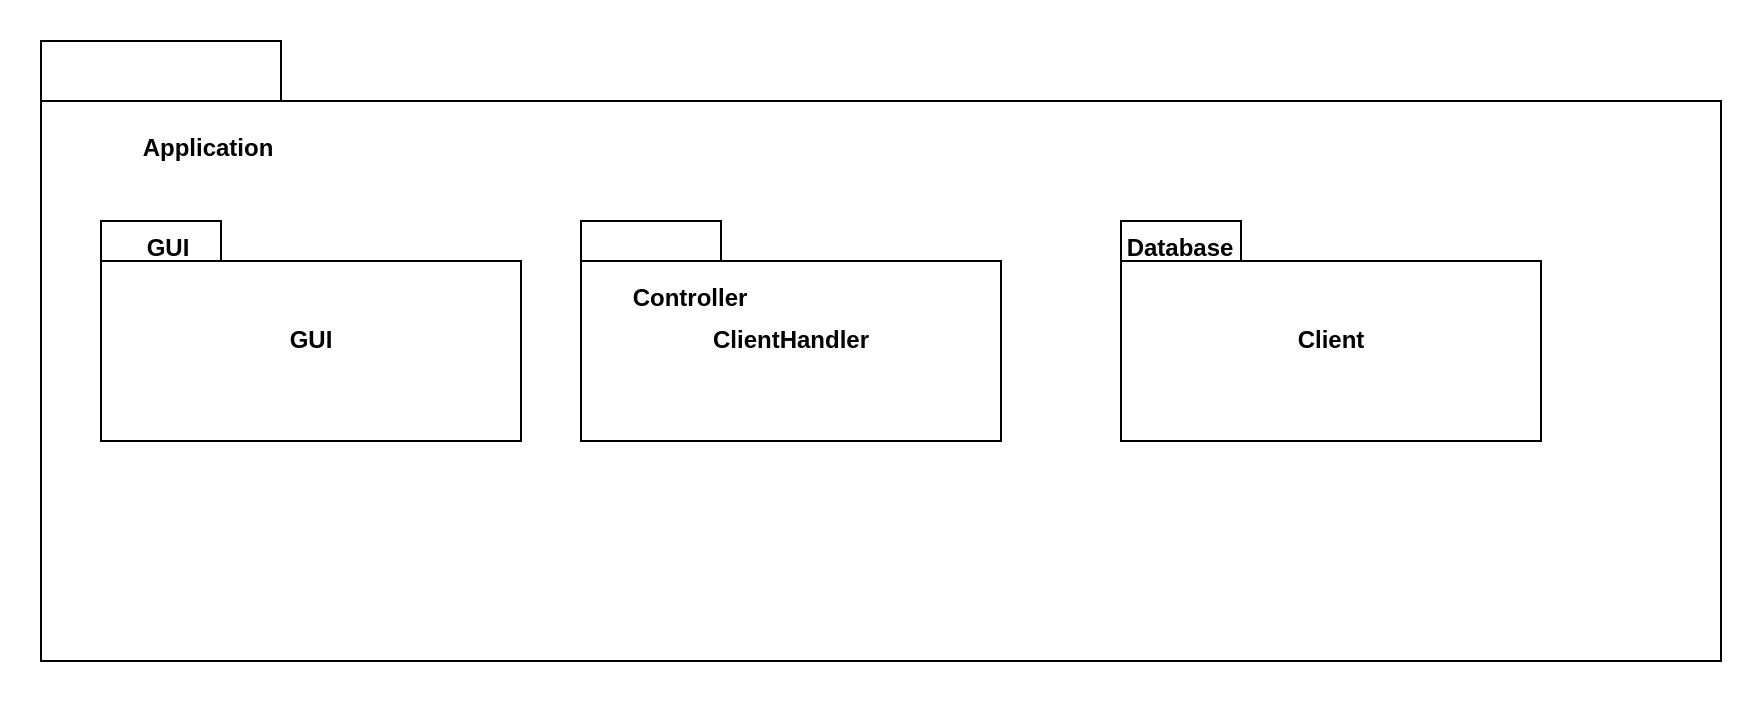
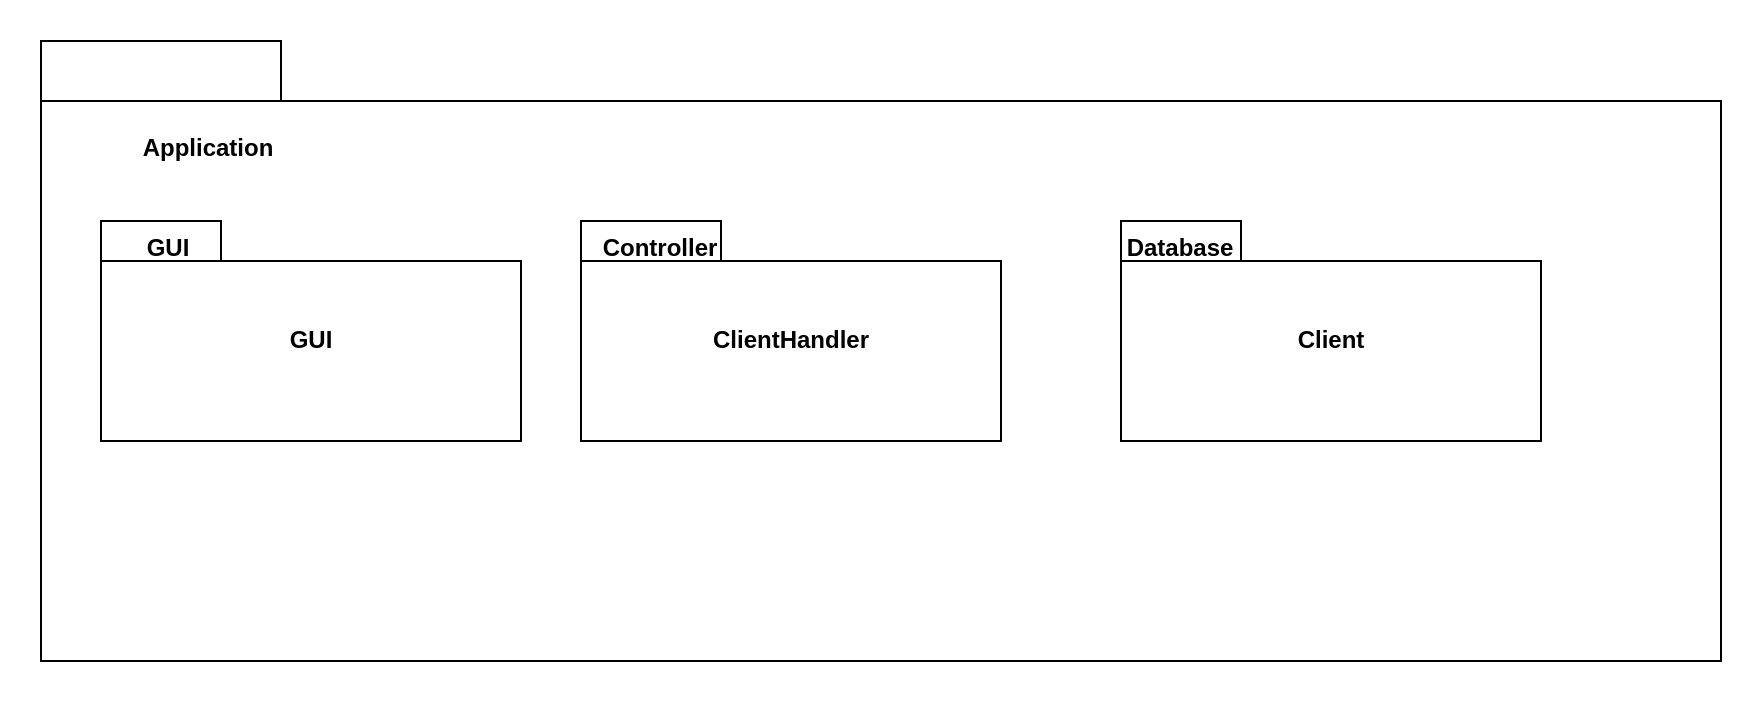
(691, 297) -> (661, 247)
